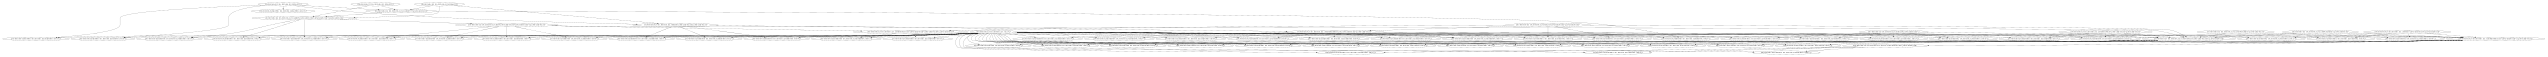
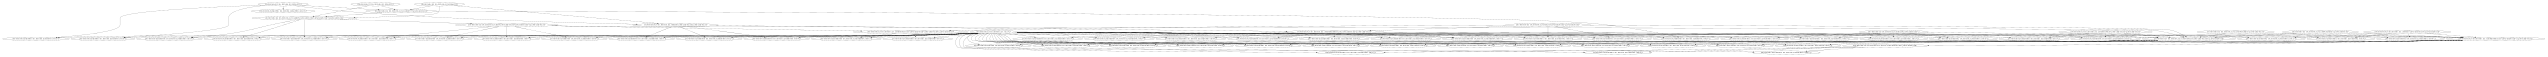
(36, 39) -> (36, 39)
